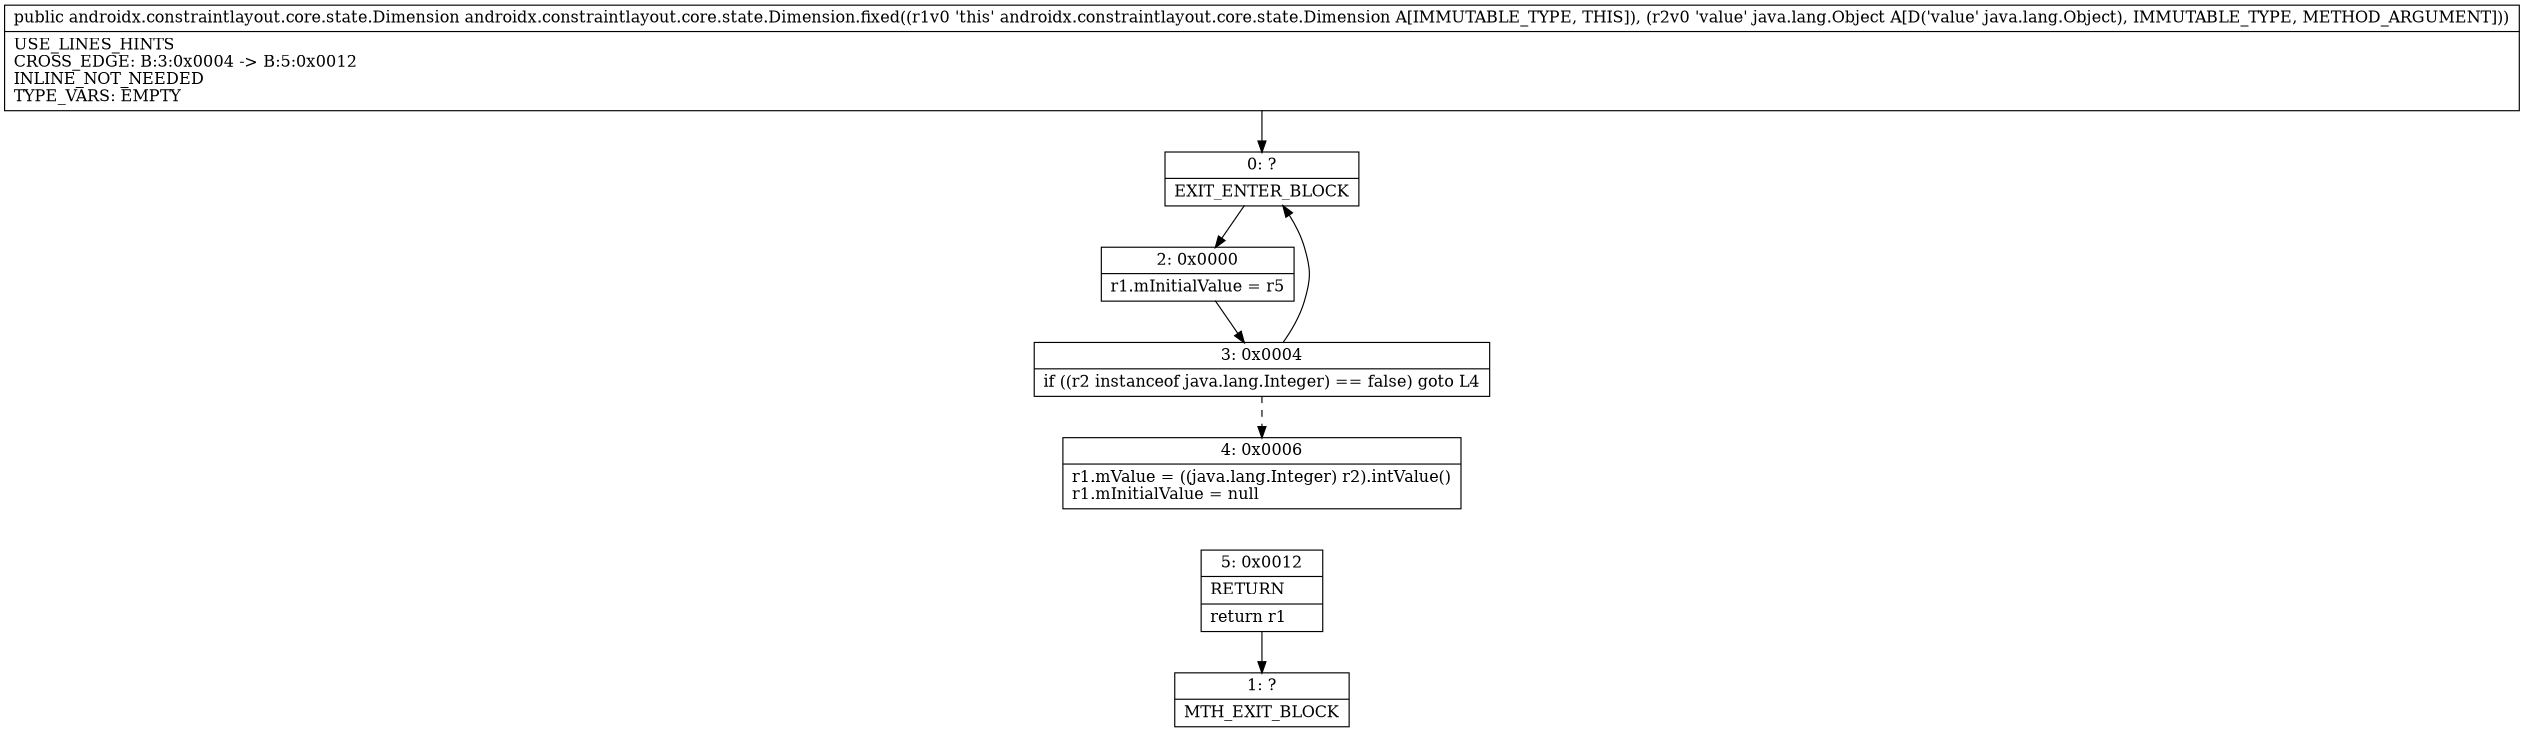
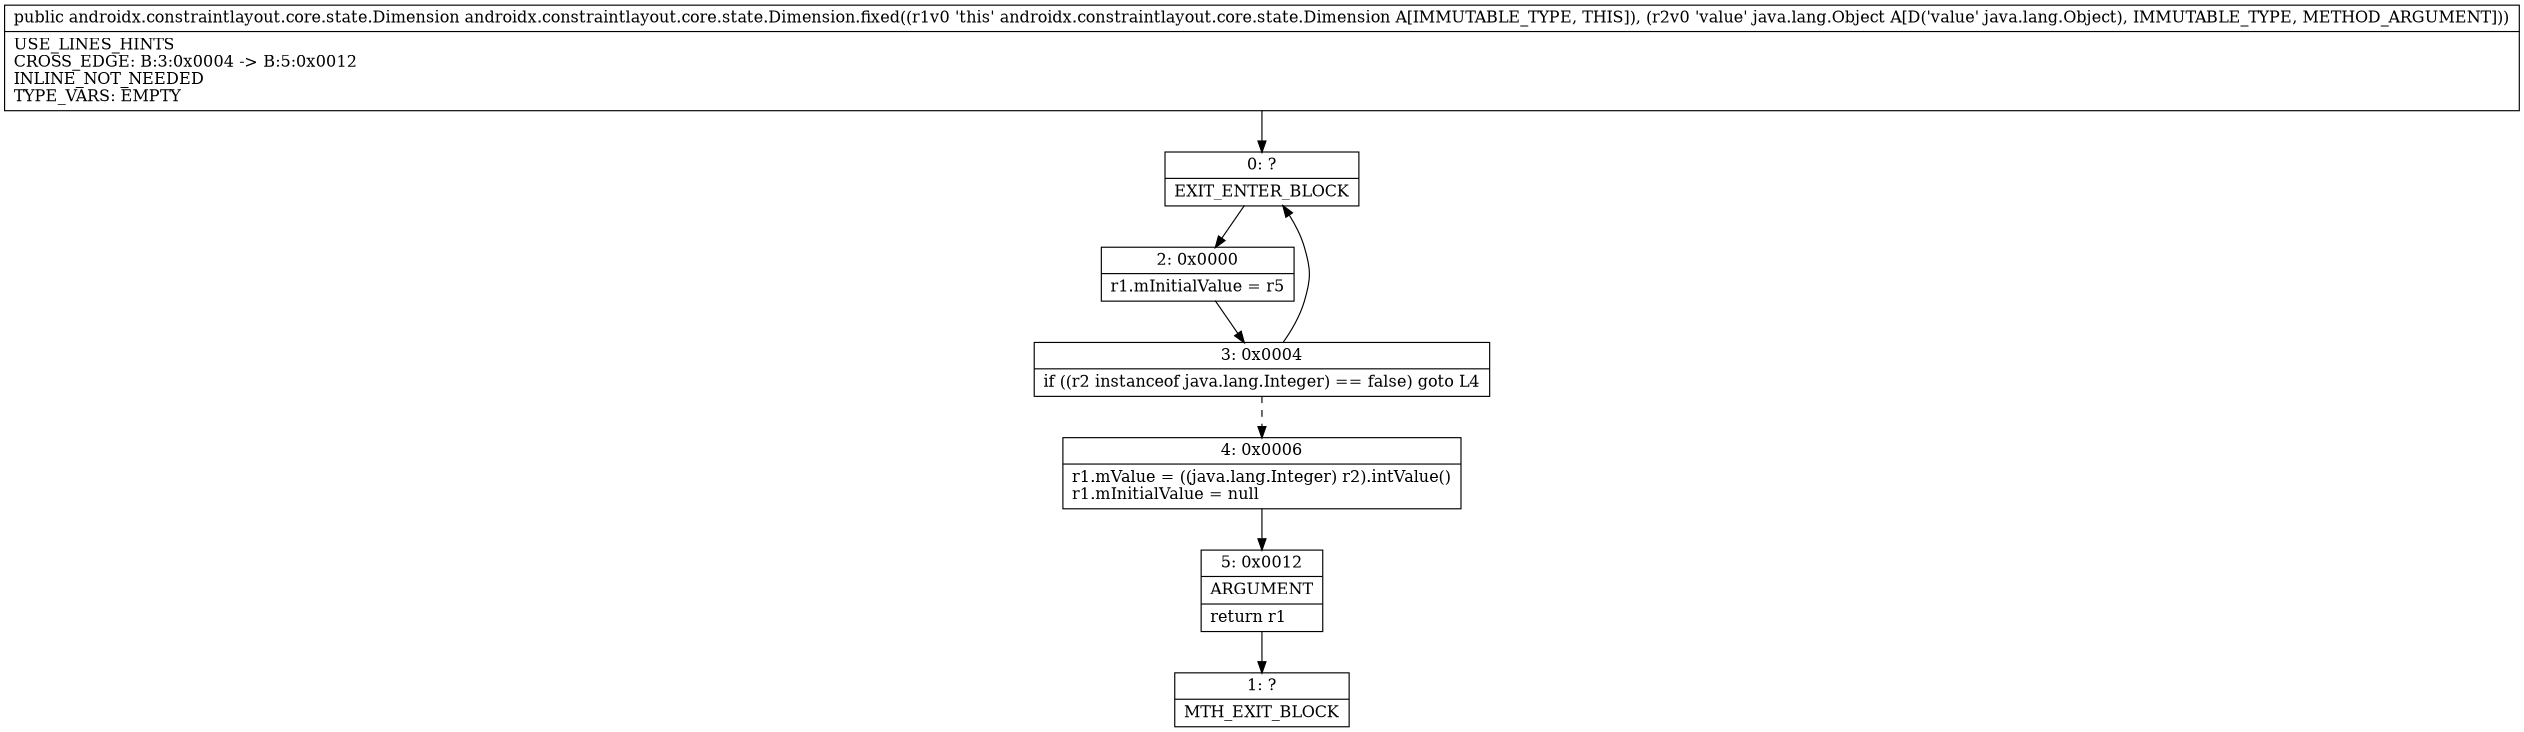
none -> (1262, 523)
(1248, 590) -> (1262, 590)
